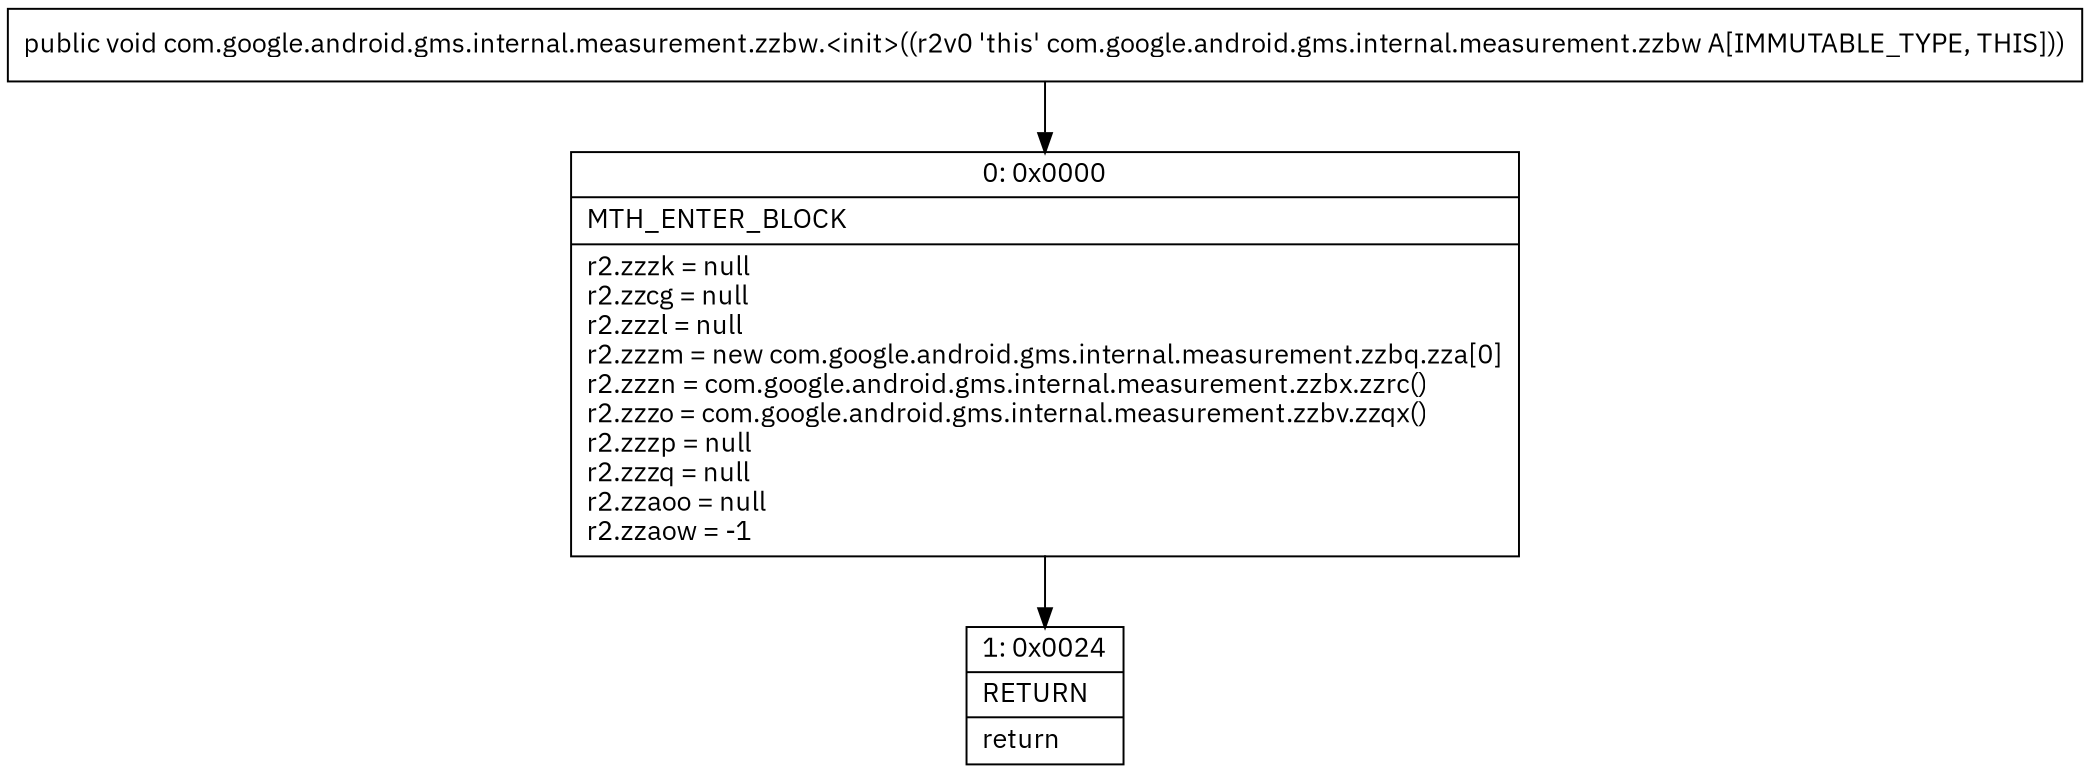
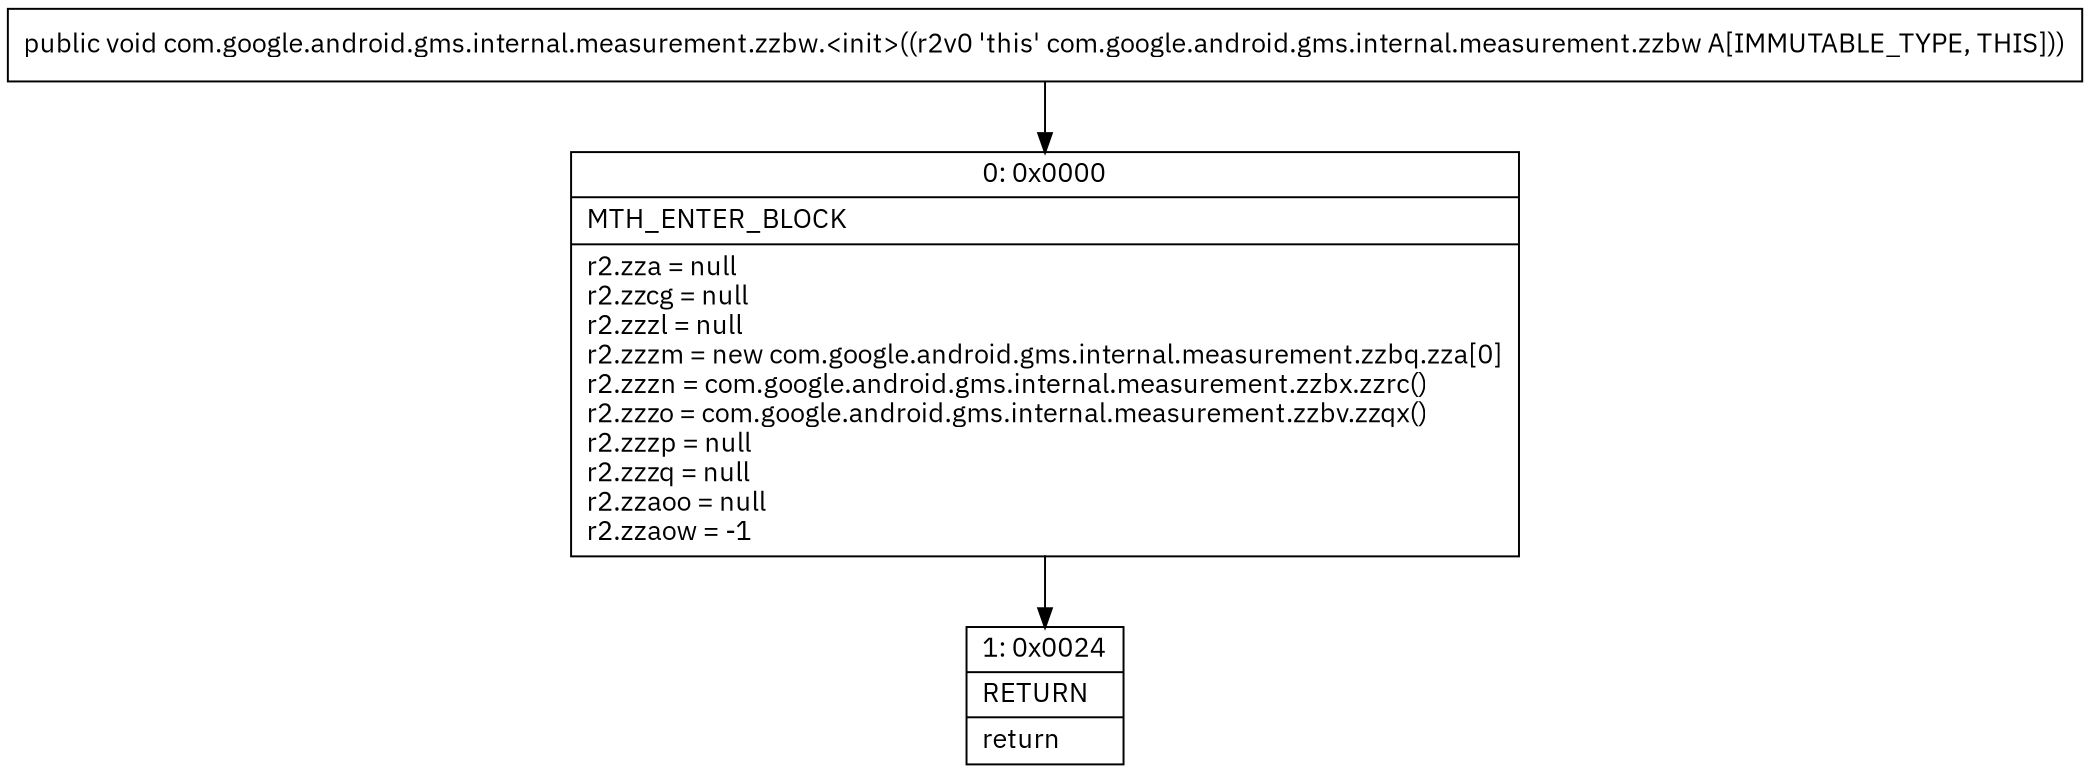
(669, 267) -> (662, 267)
